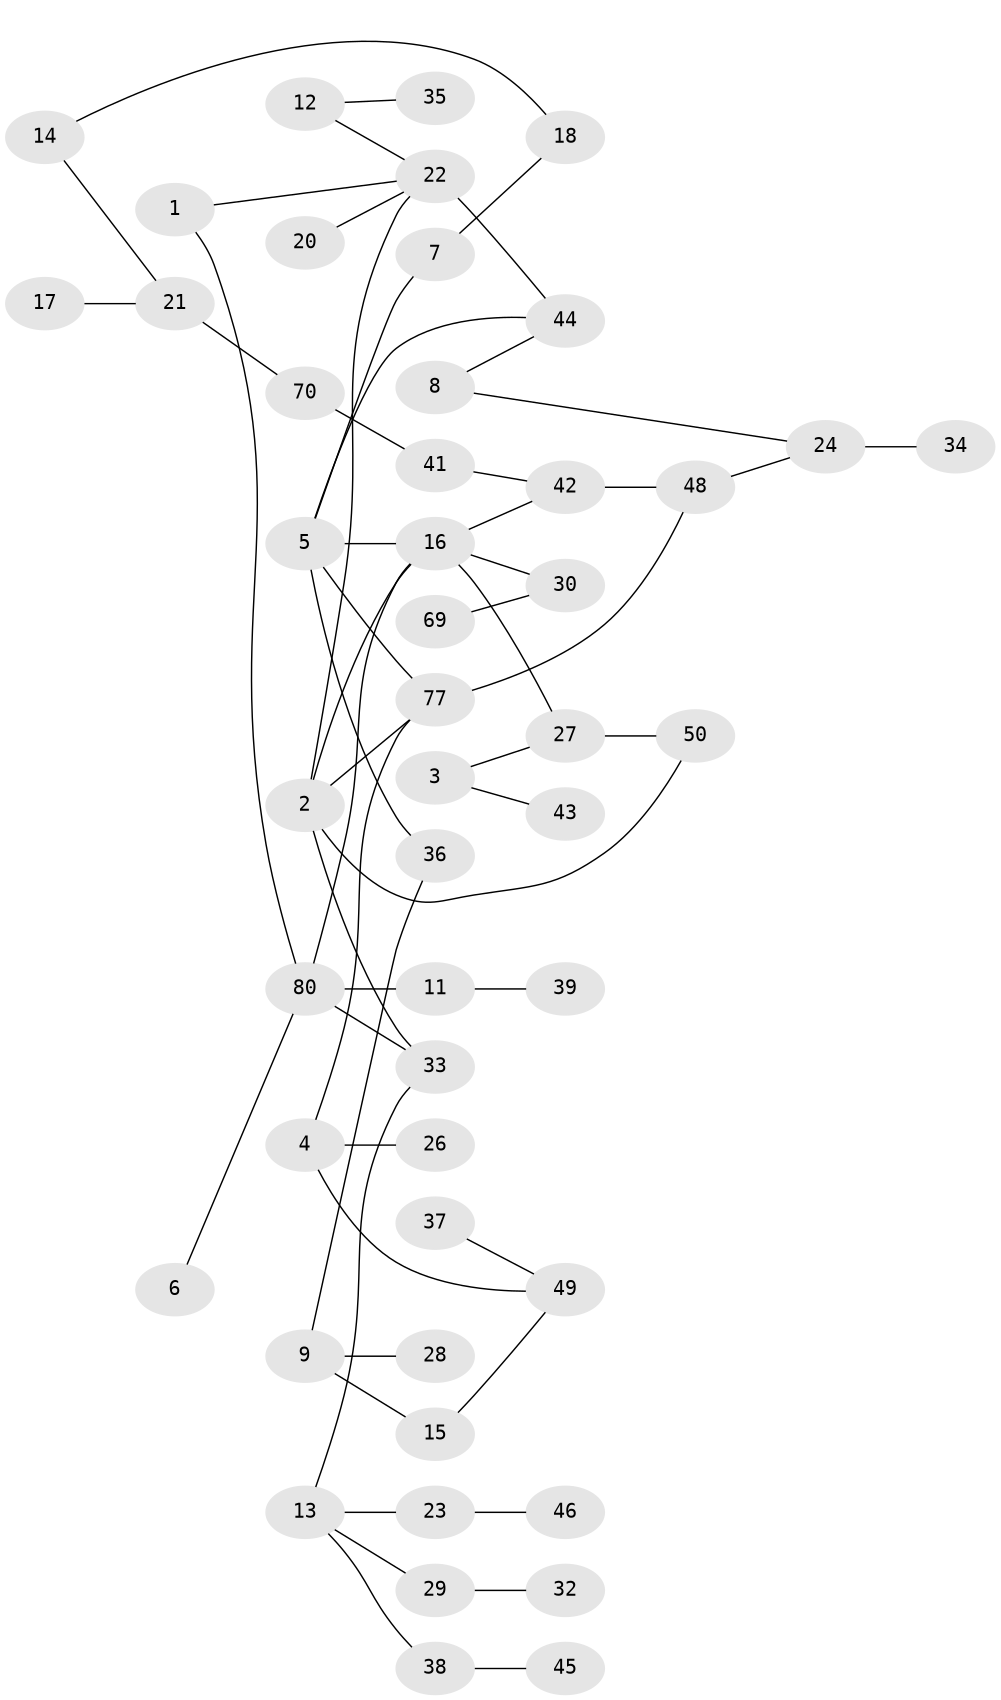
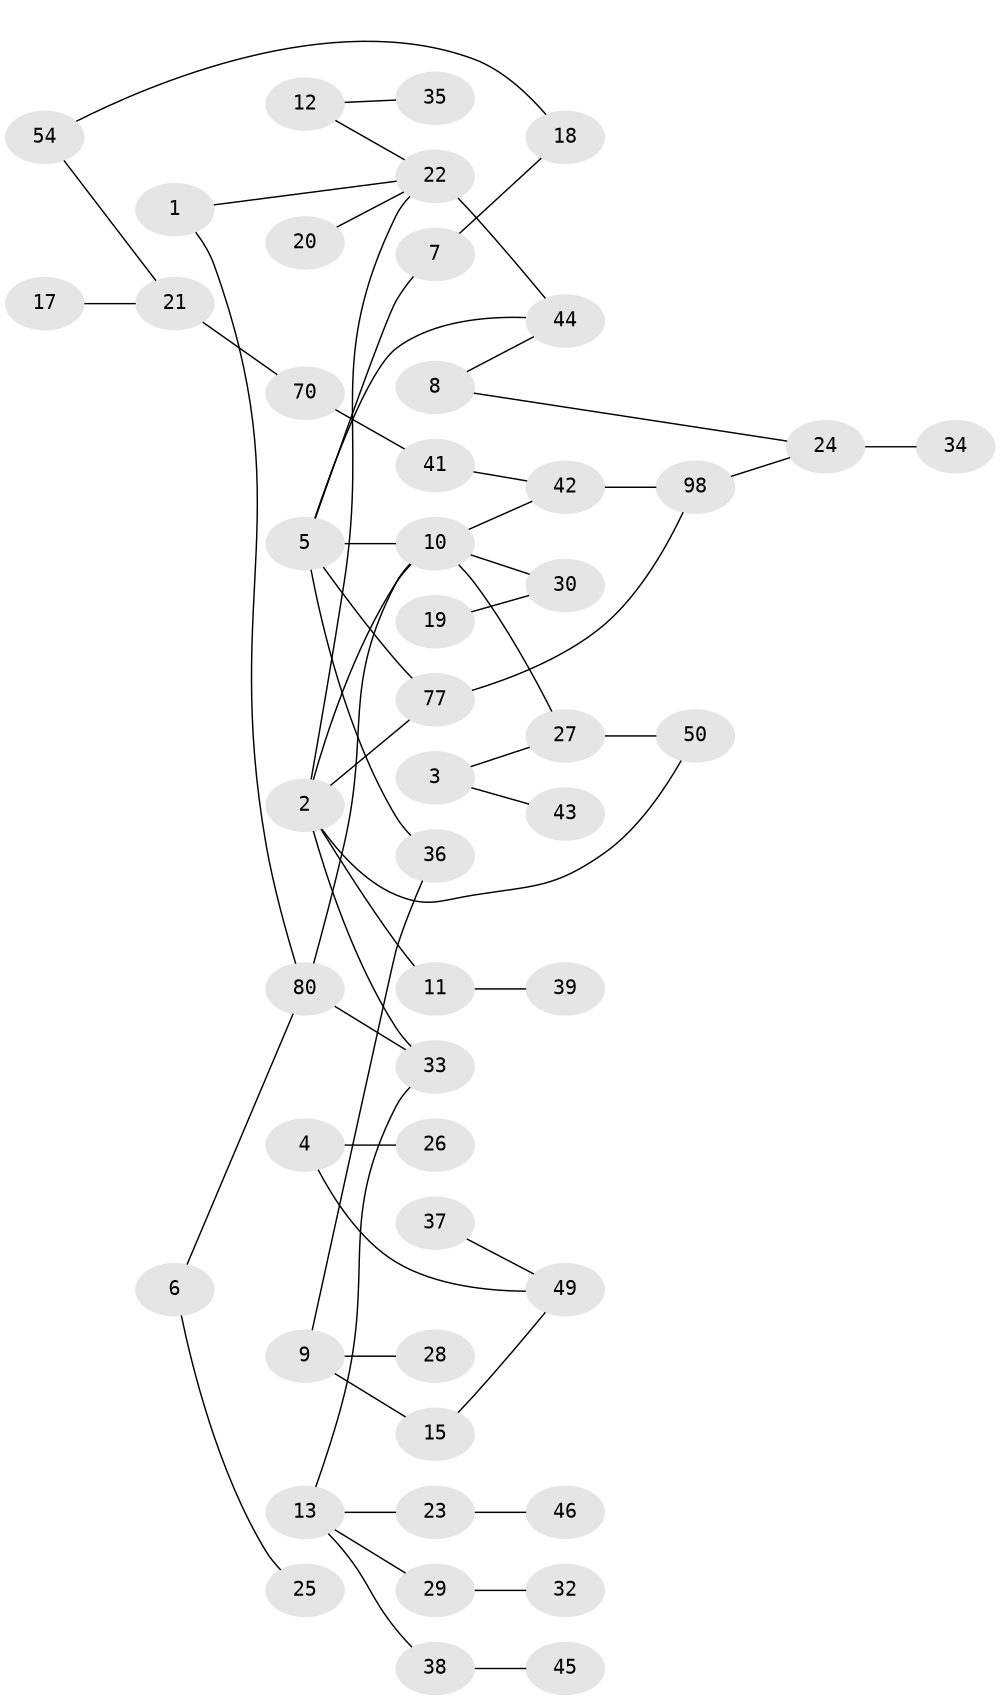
(45, 137) -> (45, 137)
(695, 487) -> (695, 487)
(435, 544) -> (435, 544)
(435, 622) -> (435, 622)
(359, 917) -> none
(364, 989) -> (366, 899)
none -> (305, 1590)
